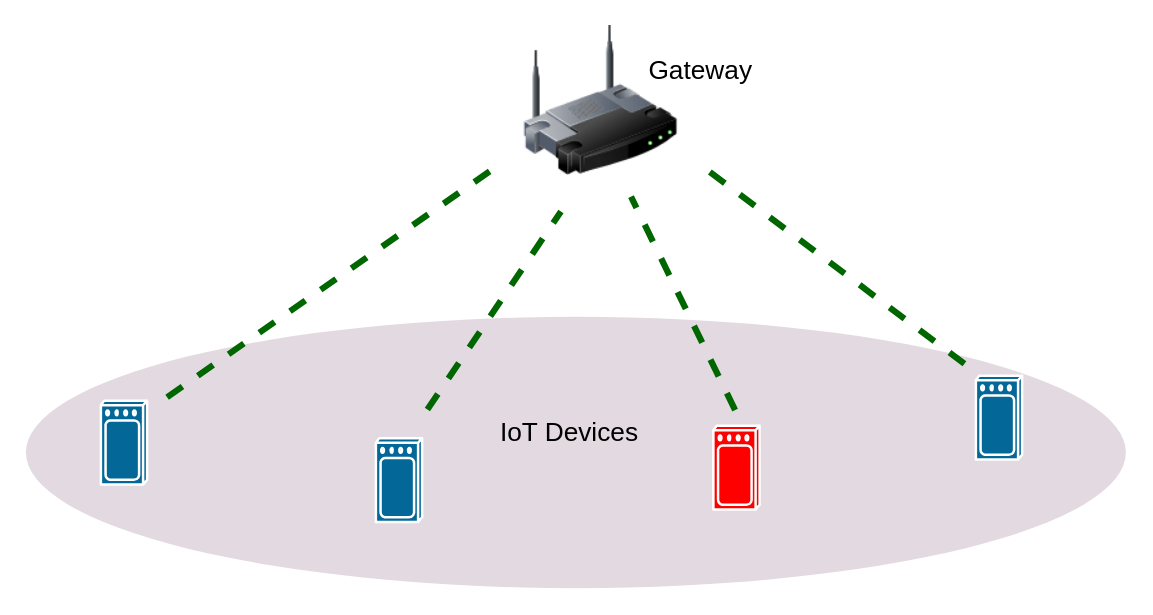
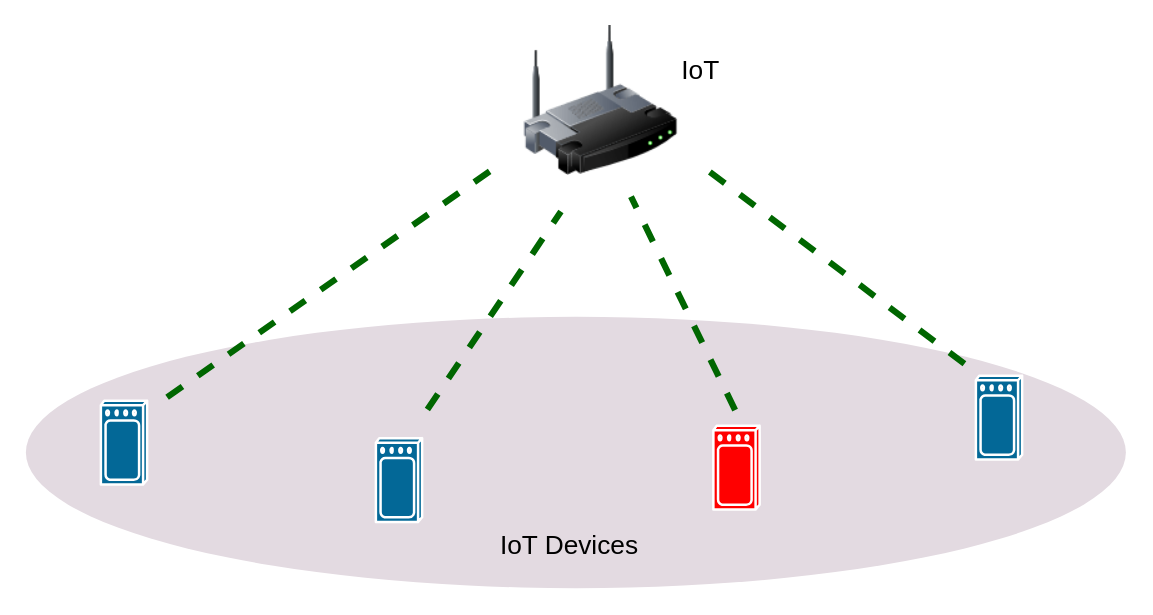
(701, 69) -> (701, 69)
(569, 432) -> (569, 544)
